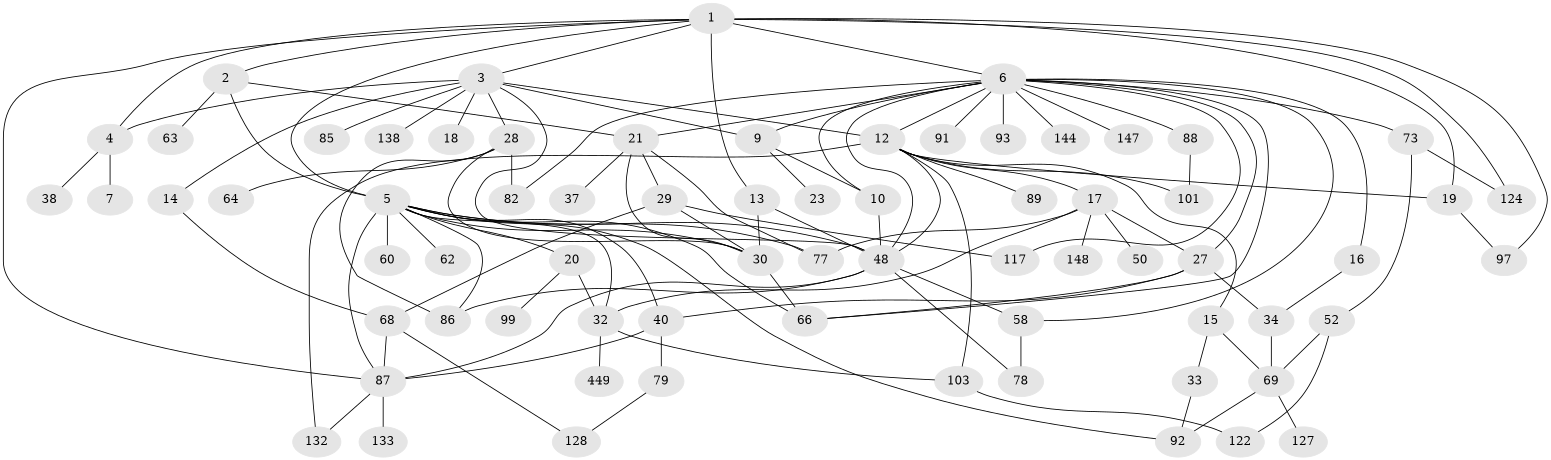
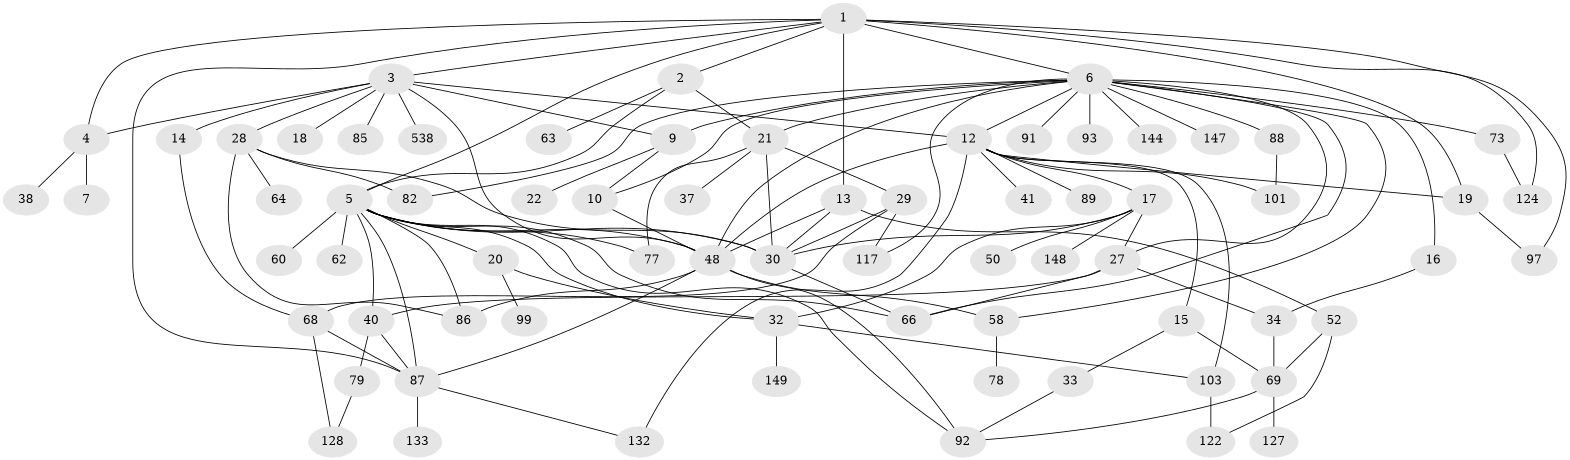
(389, 139) -> (423, 139)
(818, 200) -> (534, 200)
none -> (1028, 200)
(958, 230) -> (955, 236)
(1401, 243) -> (1083, 234)
(951, 321) -> (859, 323)
(599, 381) -> (776, 381)
